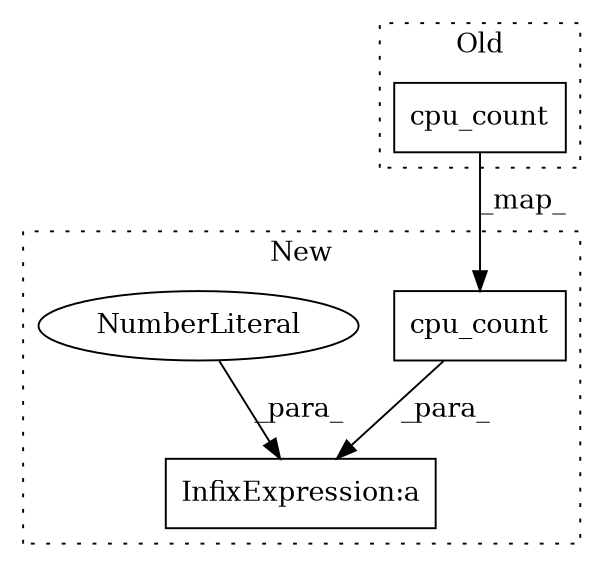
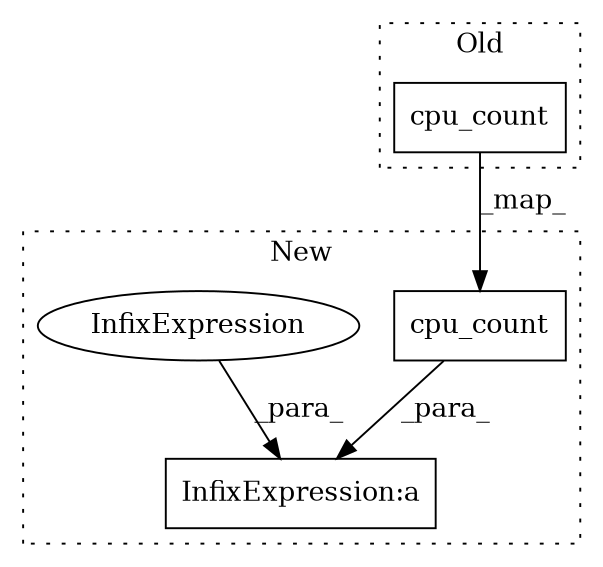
(199, 326) -> (199, 326)
